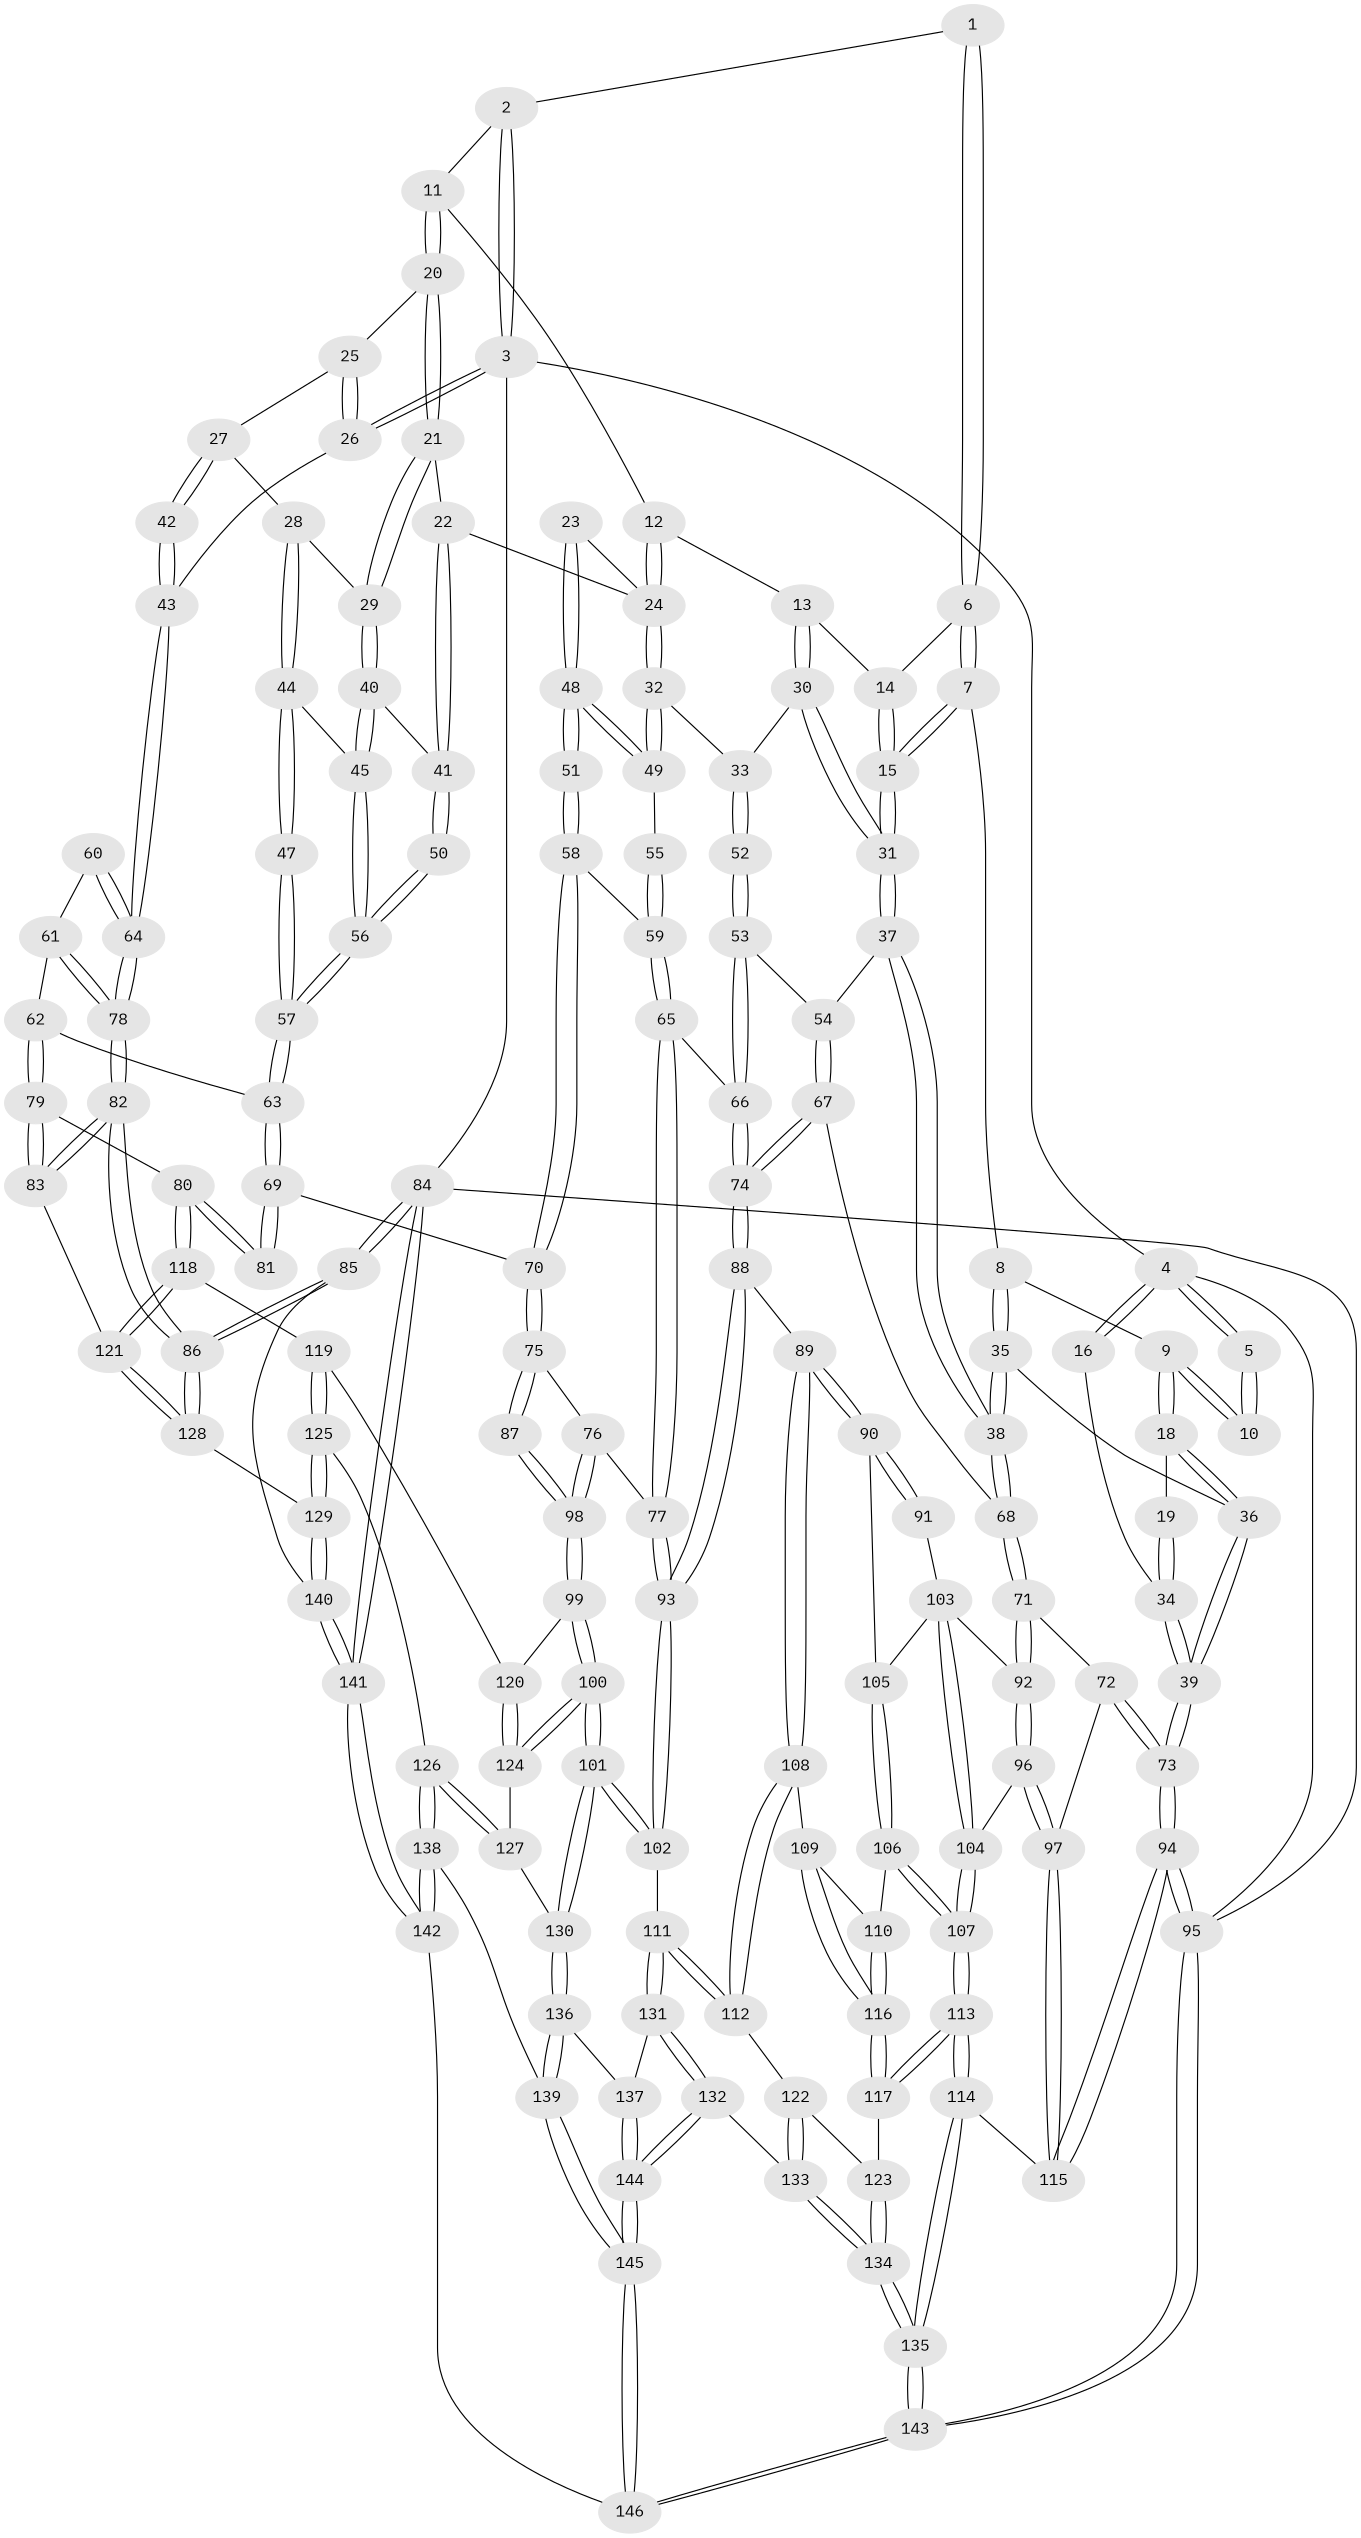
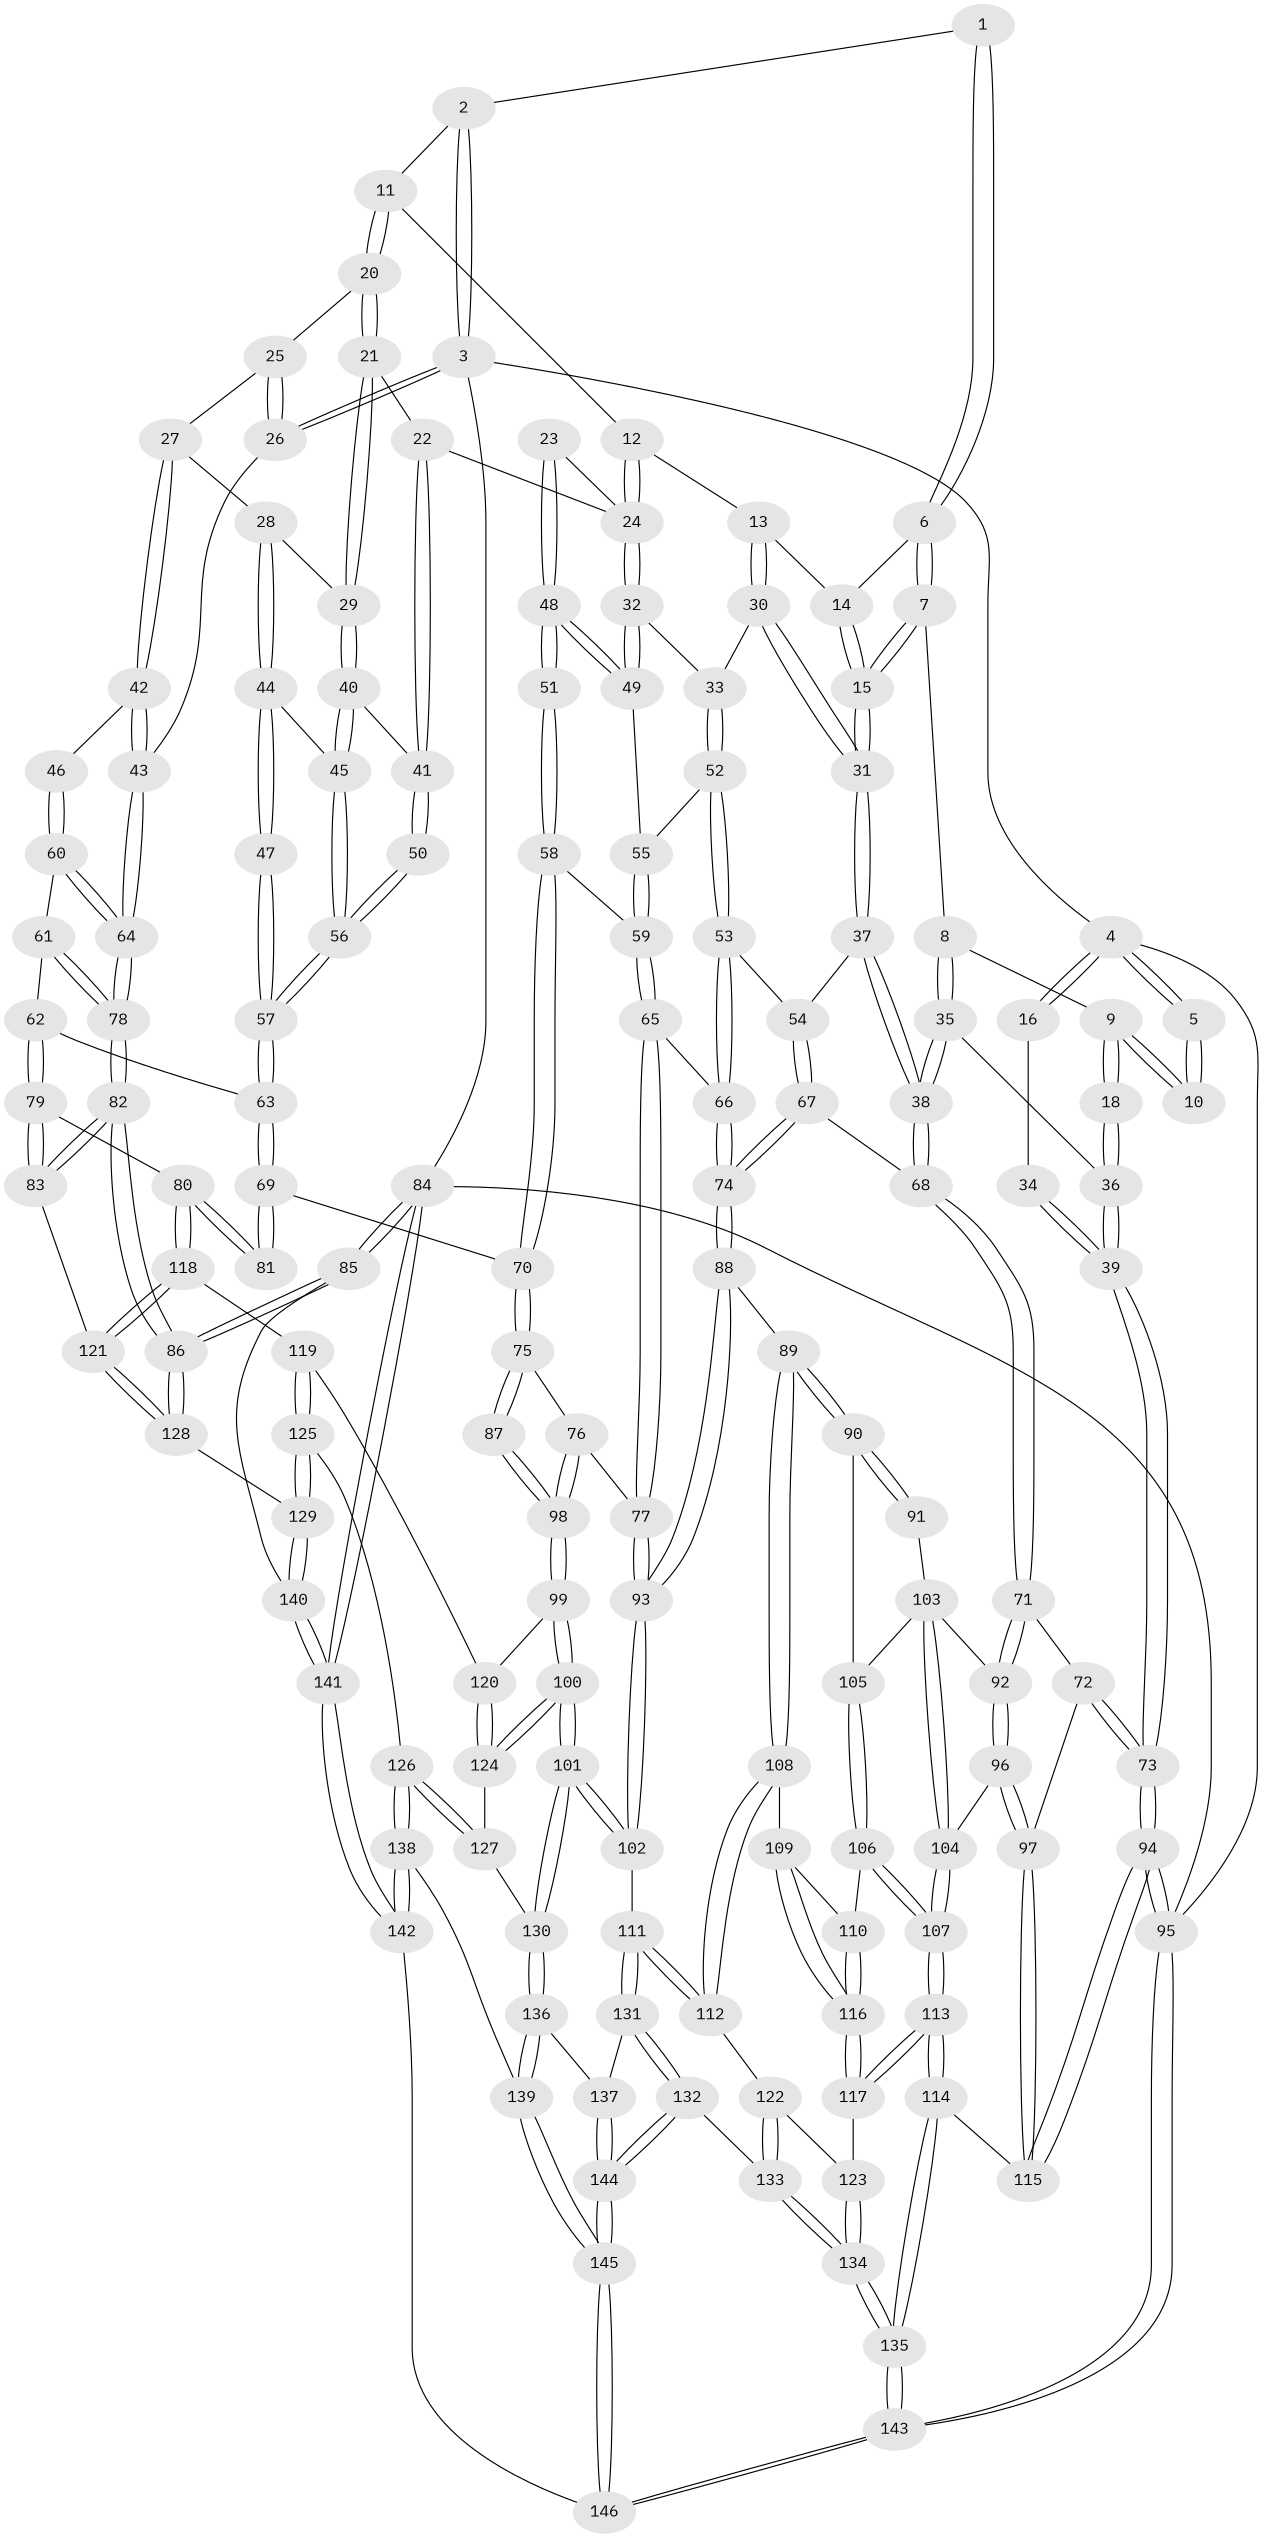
none -> (56, 771)
none -> (678, 813)
(1166, 1518) -> none
